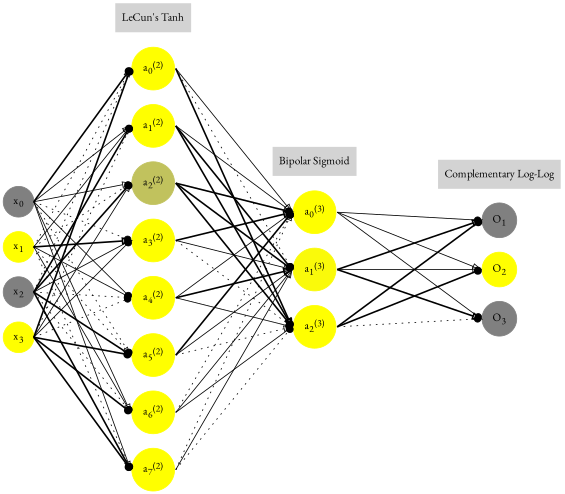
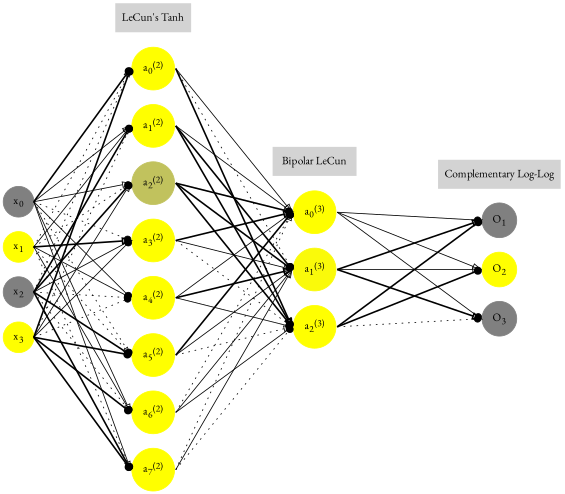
(315, 161) -> (315, 161)
